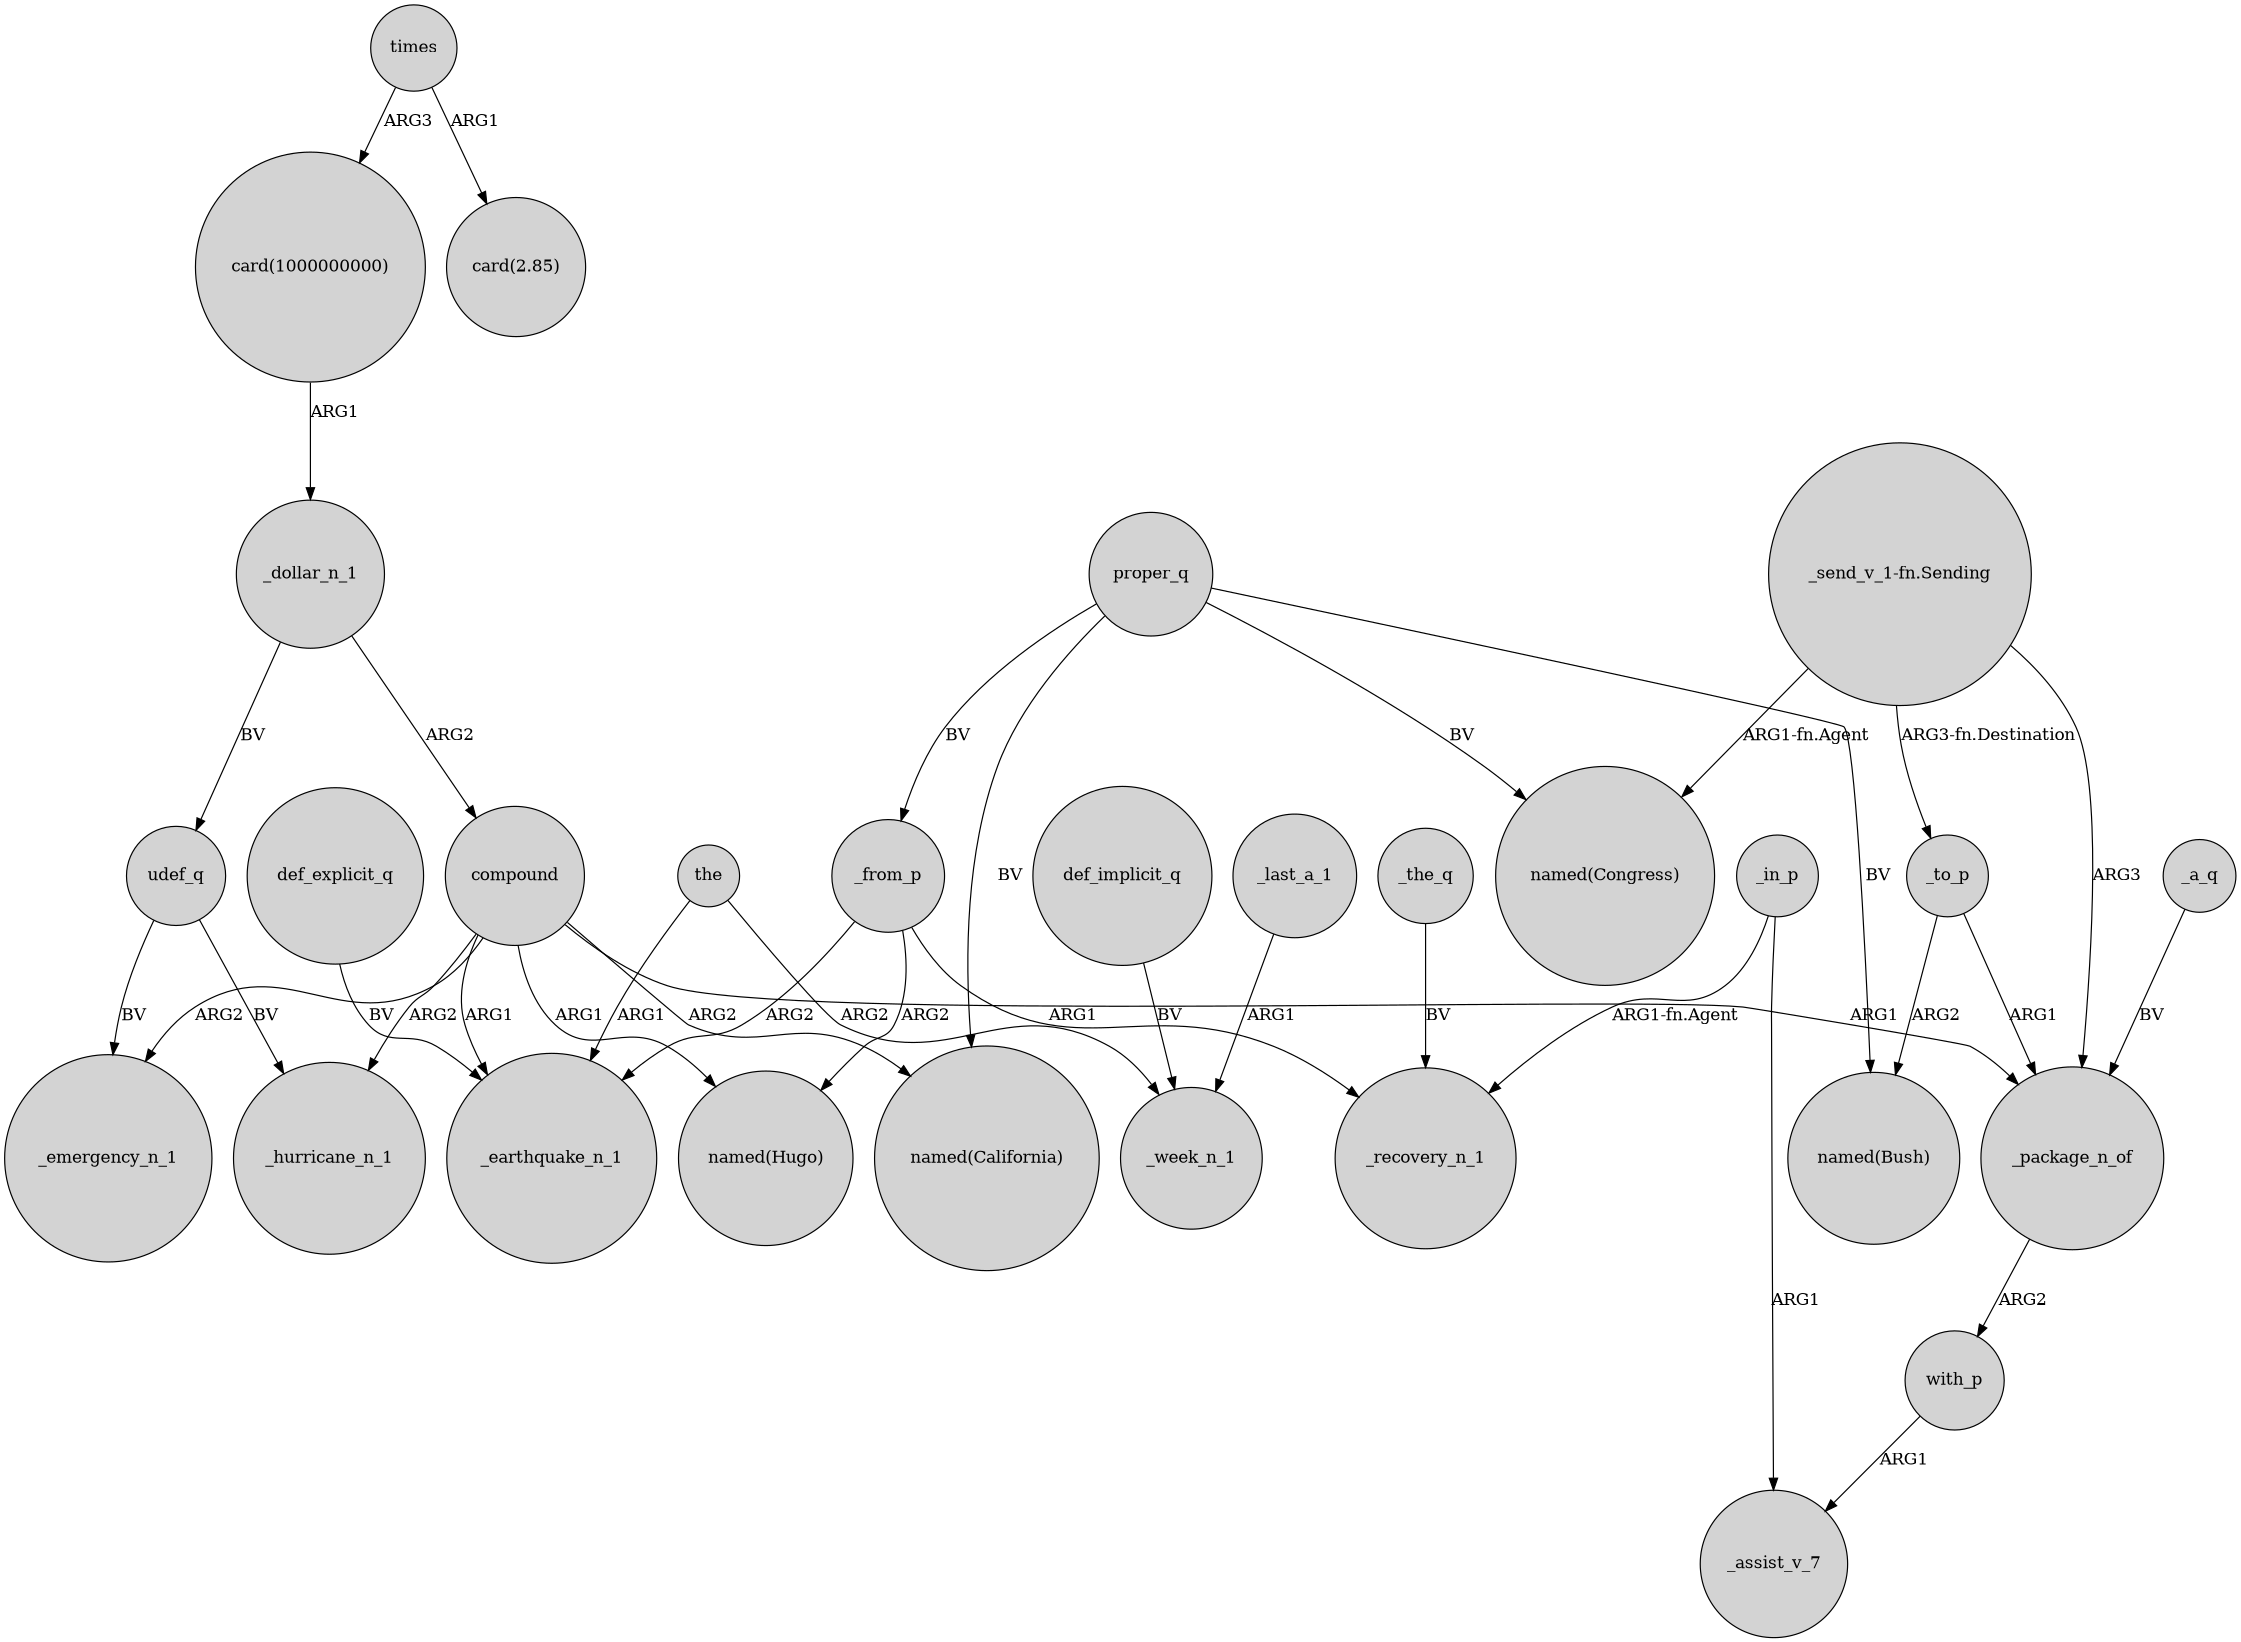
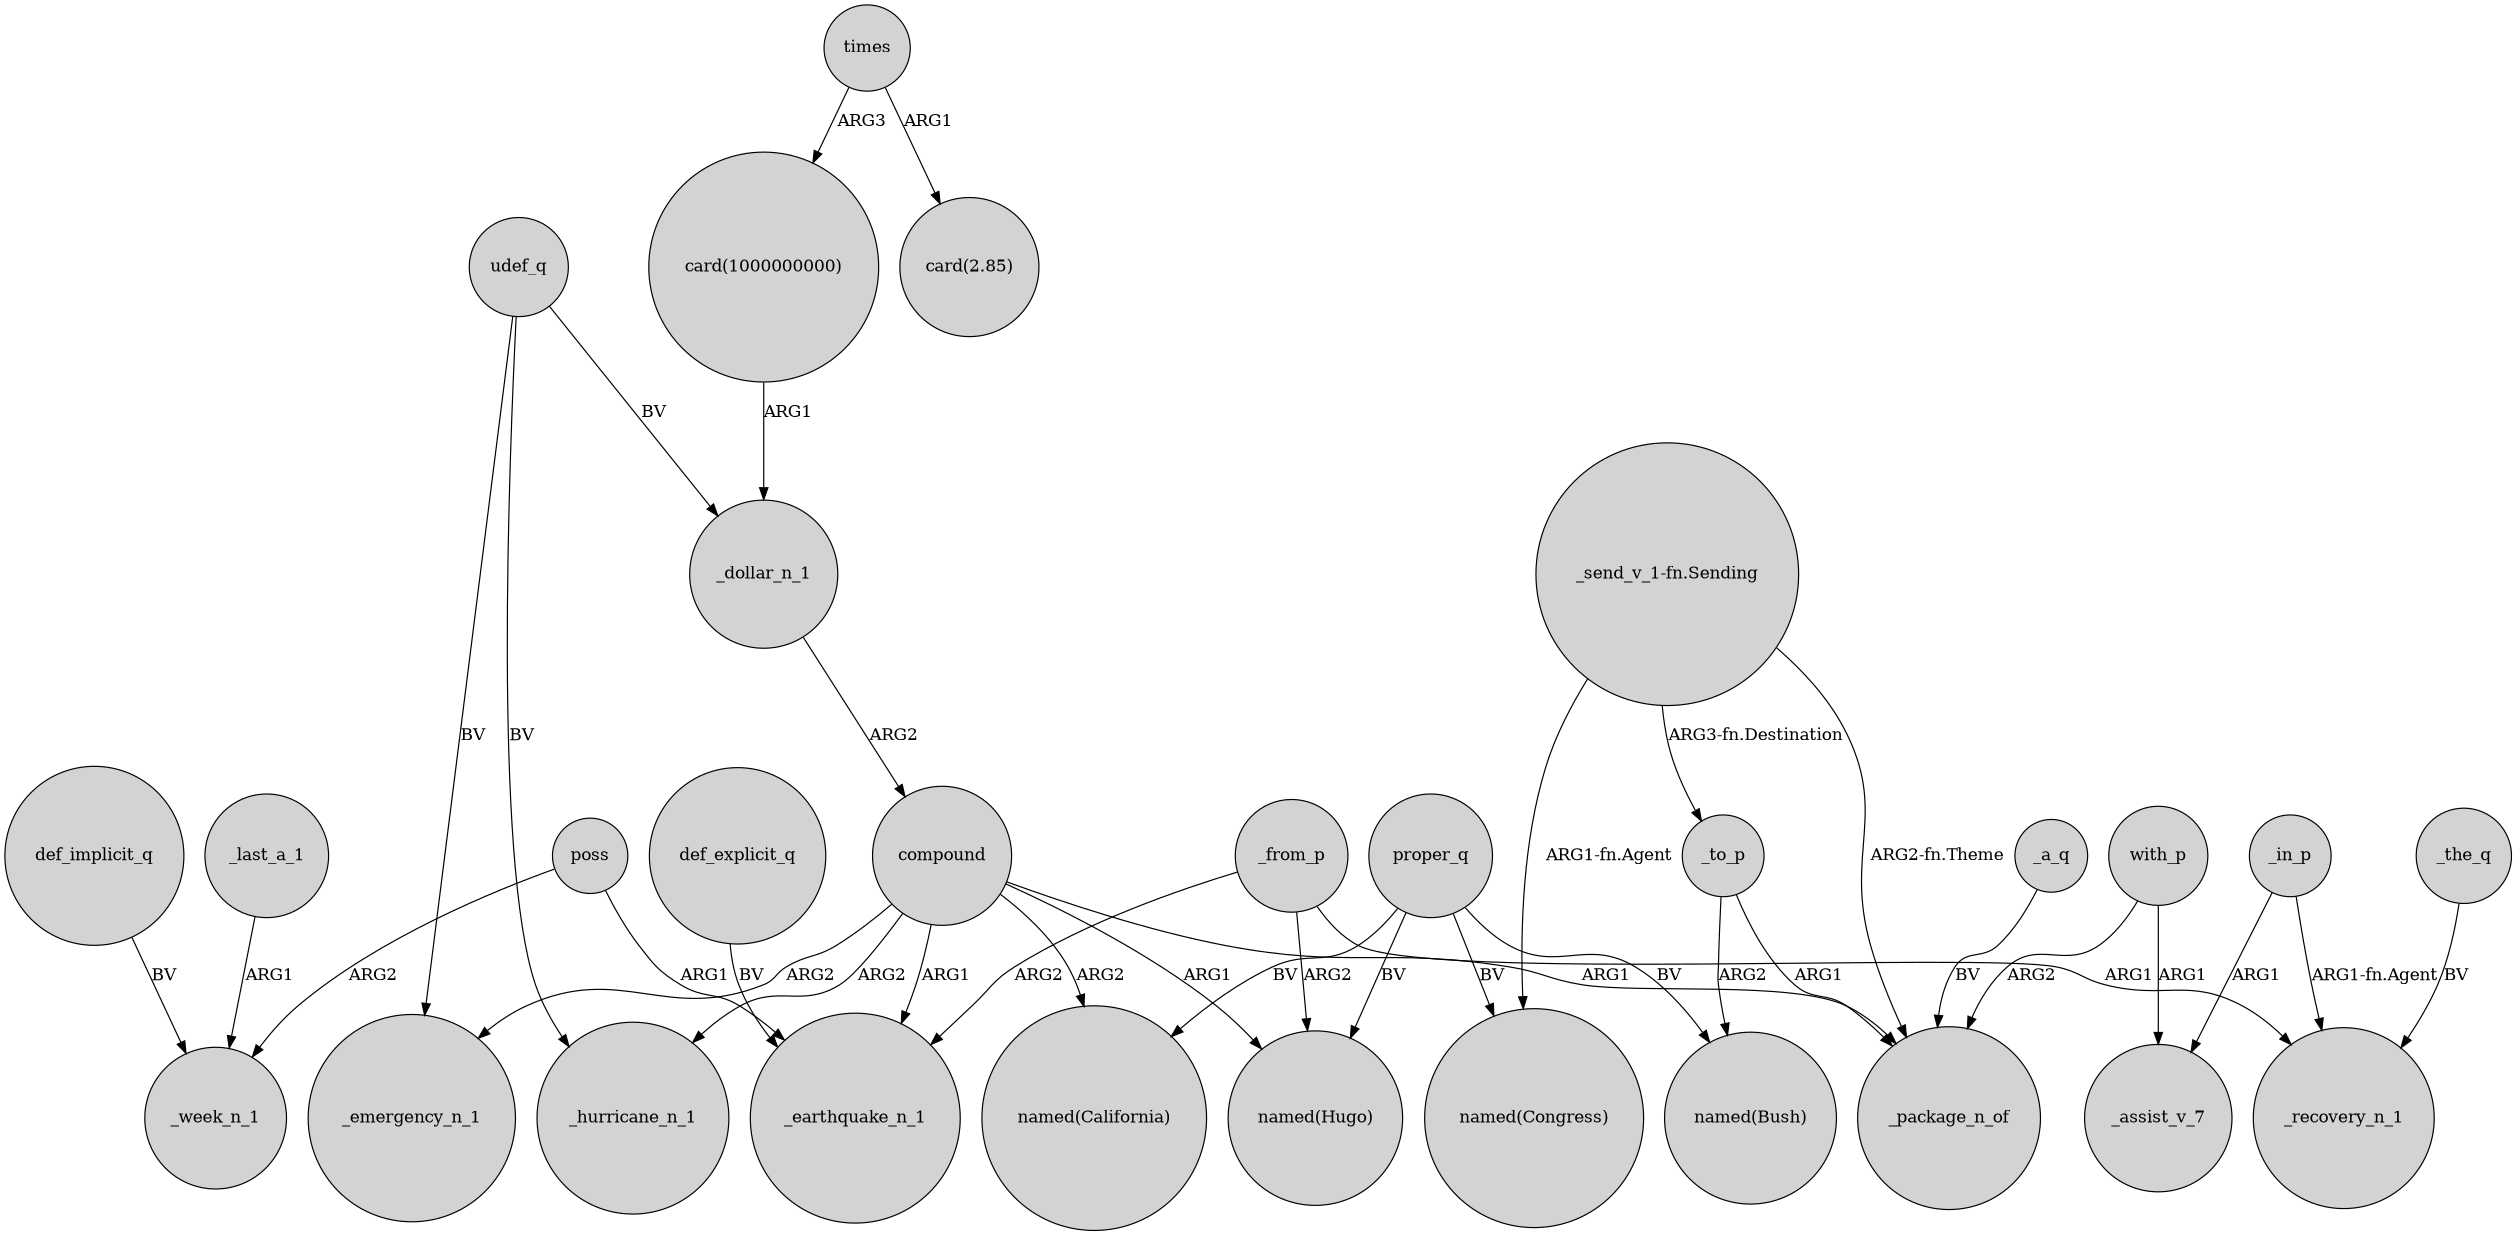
(980, 688) -> (1381, 970)
(241, 731) -> (630, 406)
(709, 876) -> (590, 856)
(2117, 876) -> (1937, 856)
(2006, 1282) -> (2051, 955)
